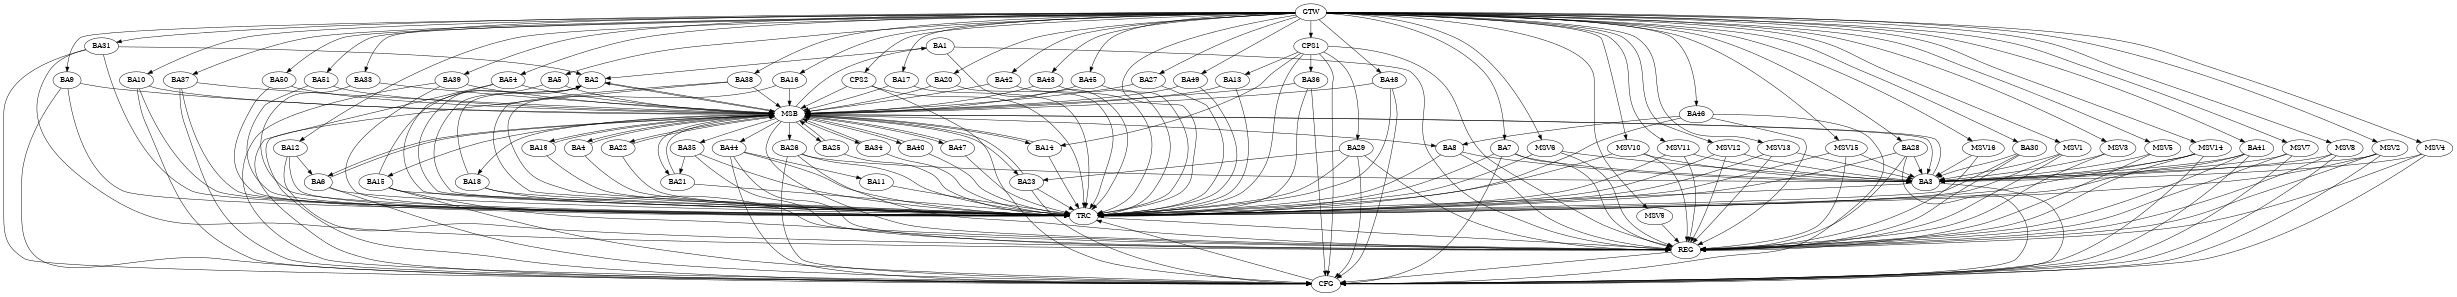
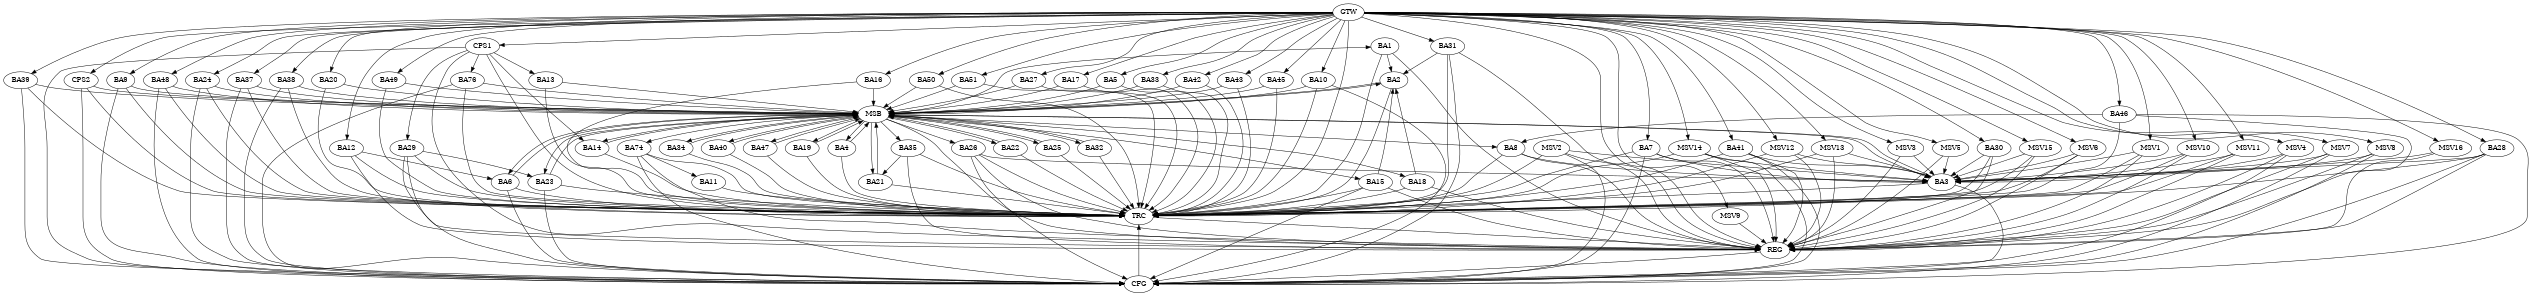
(2018, 33) -> (1600, 79)
(508, 80) -> (202, 80)
(1311, 80) -> (467, 80)
(729, 148) -> (634, 148)
none -> (1094, 148)
